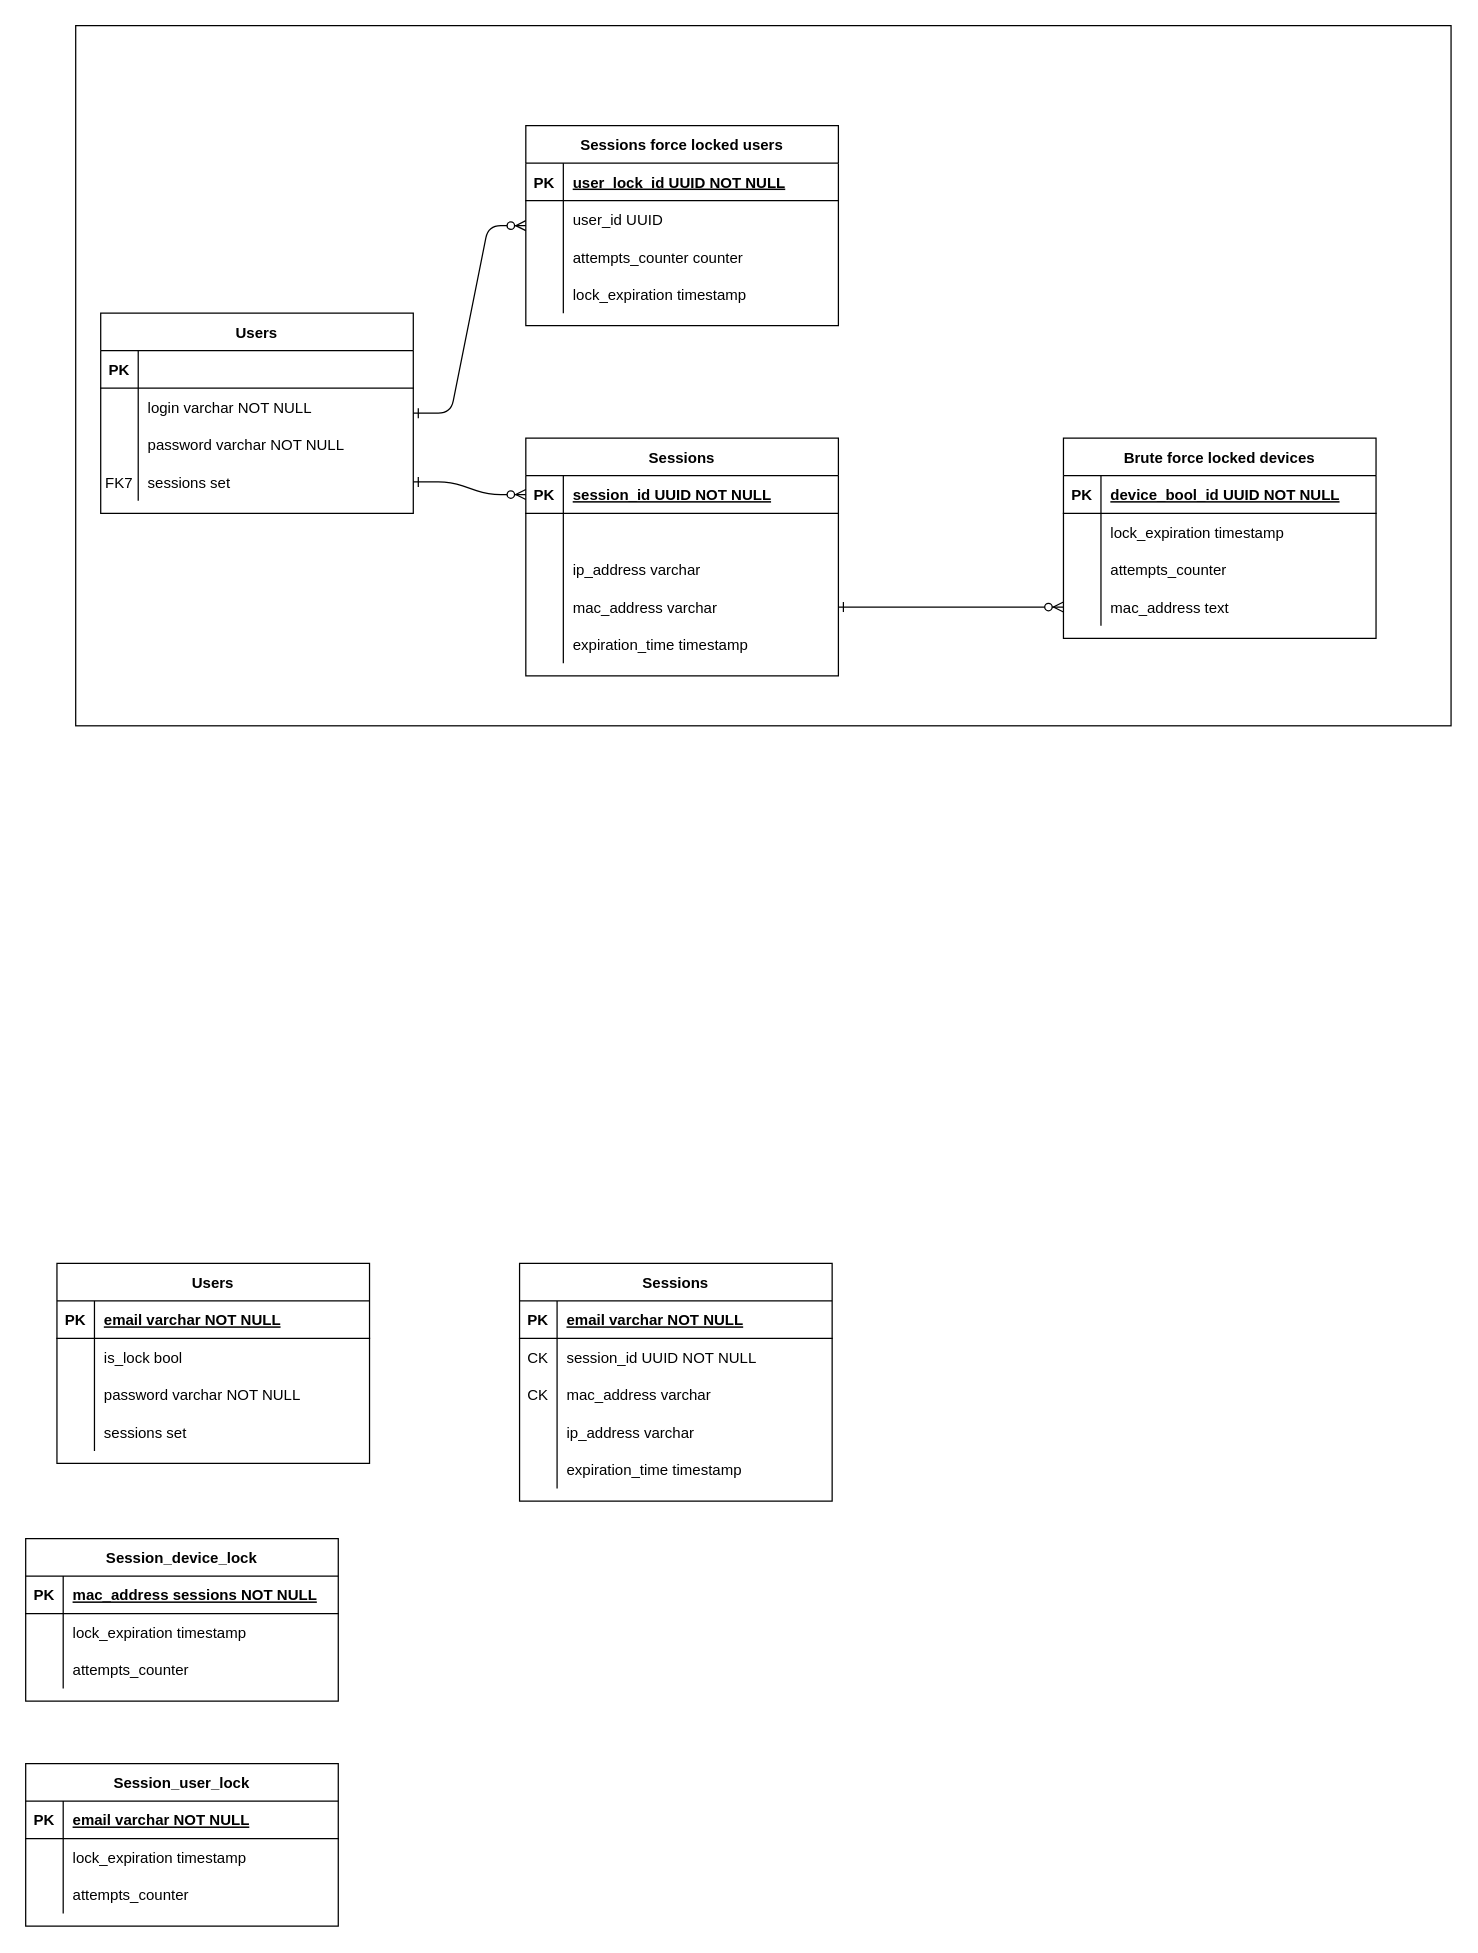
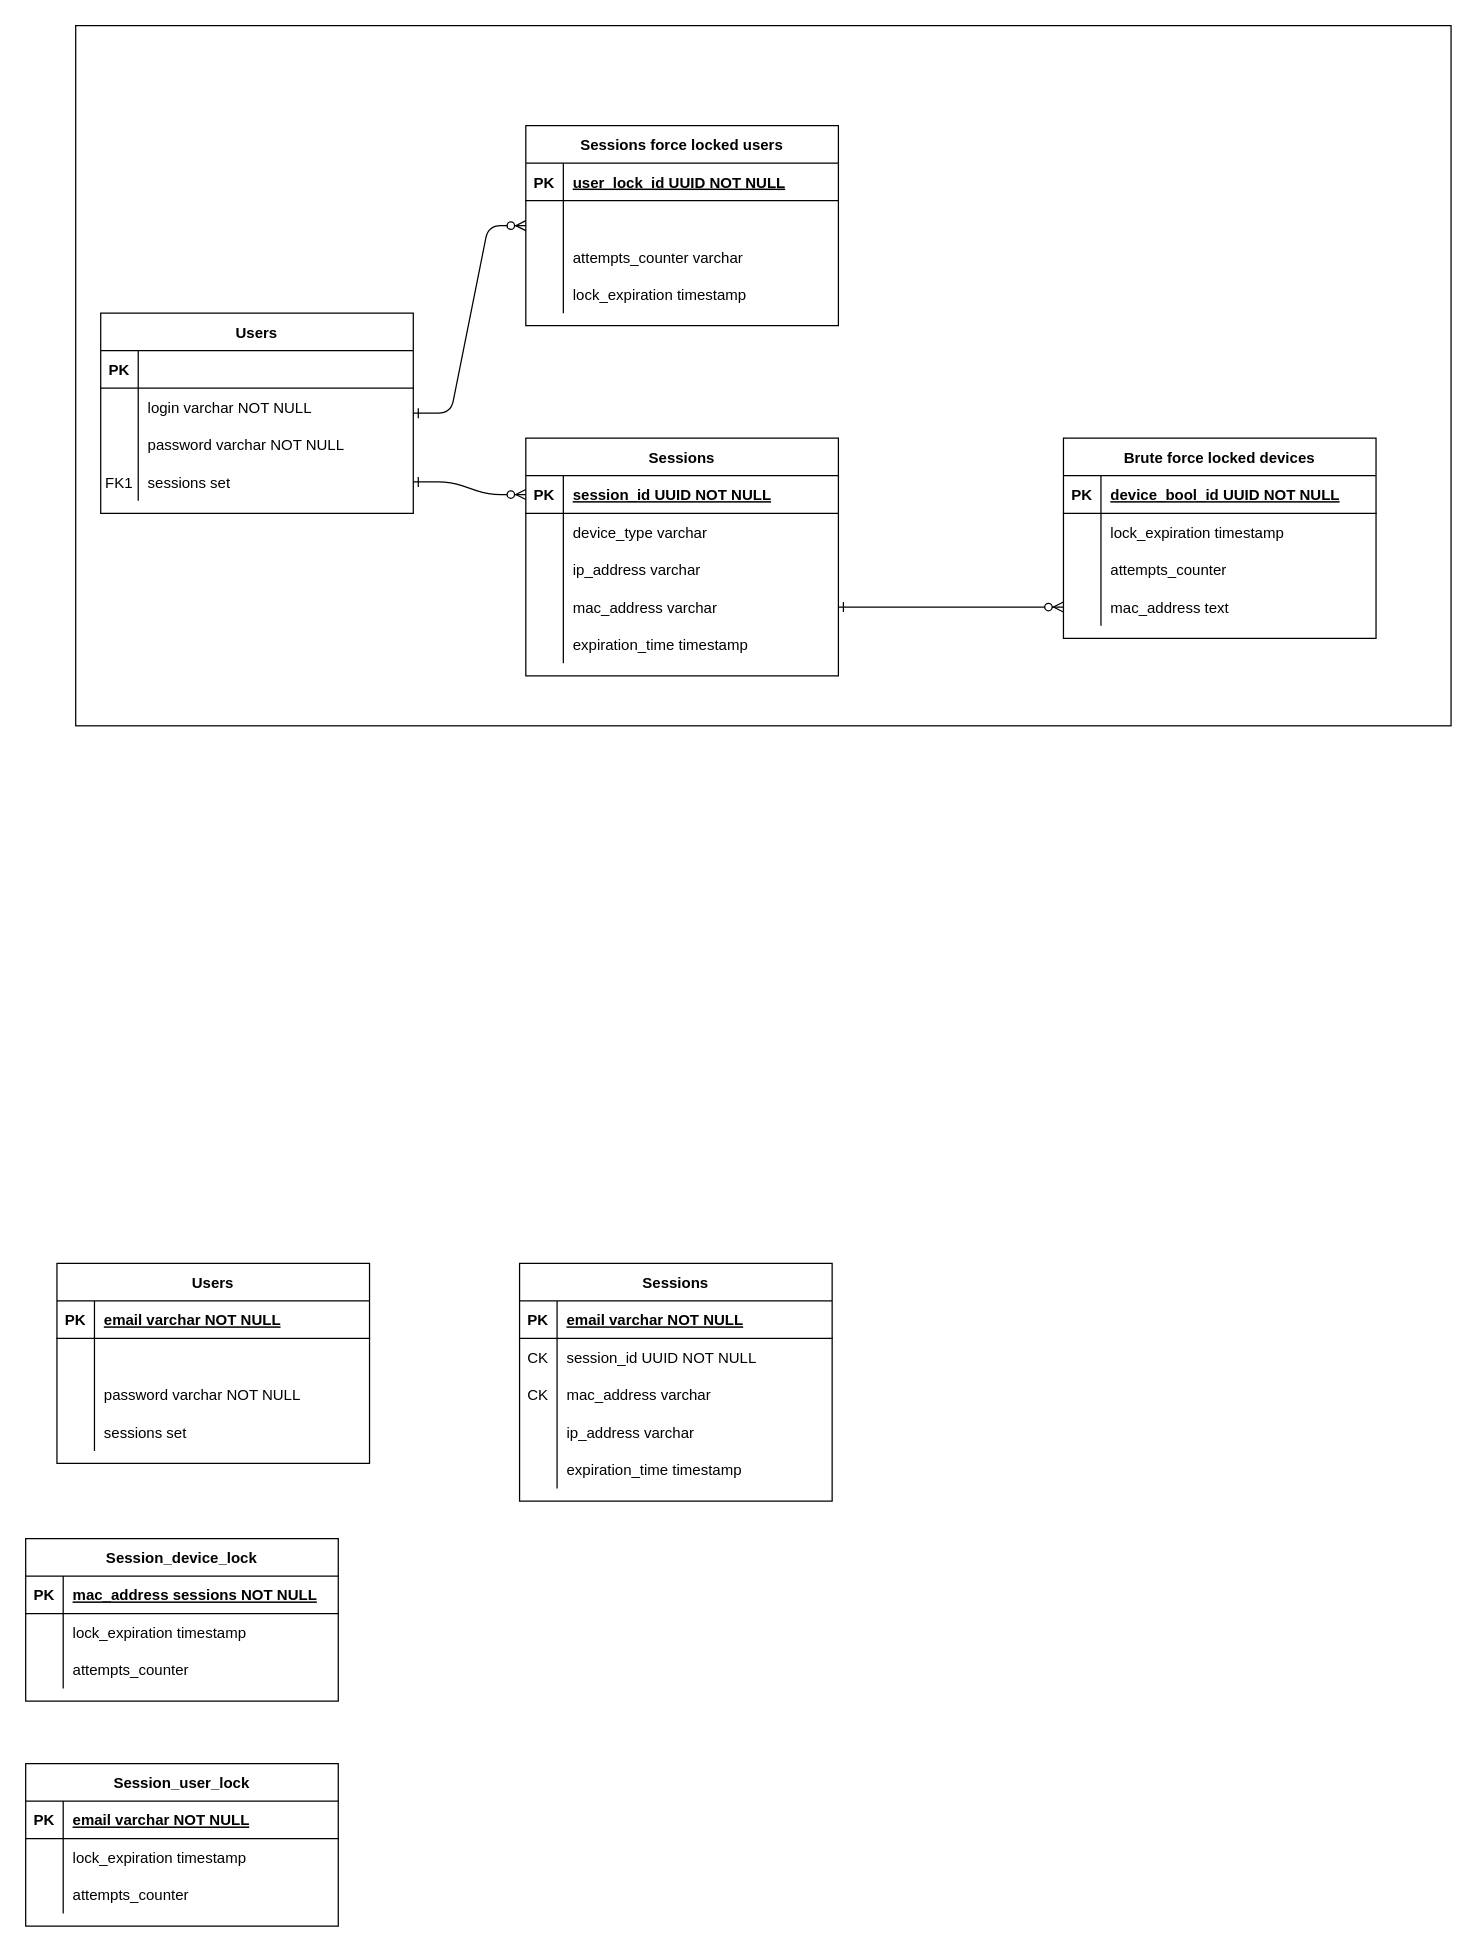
(701, 219) -> none
(671, 258) -> (671, 258)
(119, 483) -> (119, 483)
none -> (701, 532)
(232, 1357) -> none
